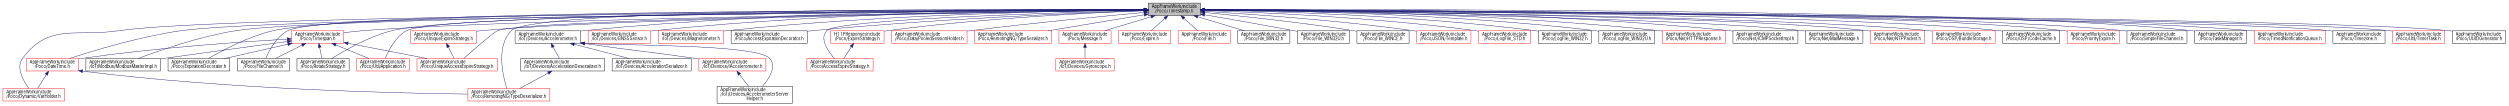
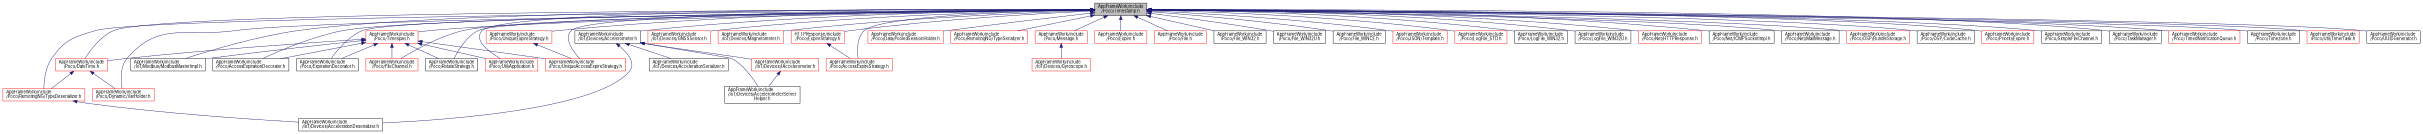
(1897, 37) -> none
none -> (321, 51)
(263, 65) -> (392, 65)
(534, 81) -> (188, 114)
